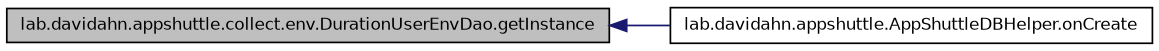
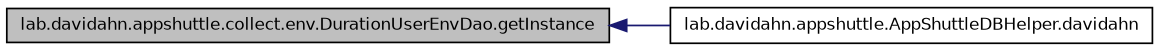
(911, 25) -> (911, 25)
